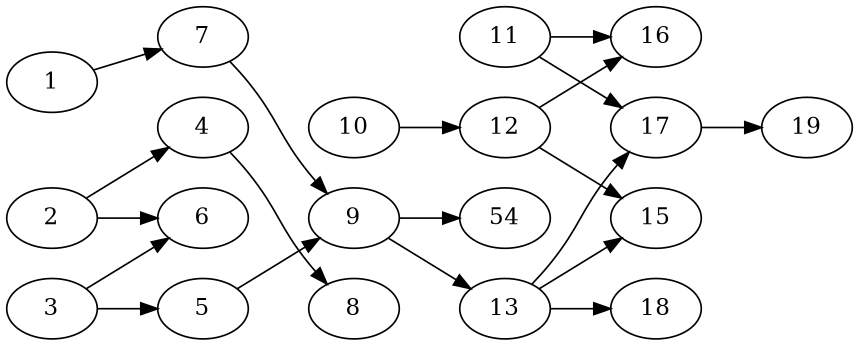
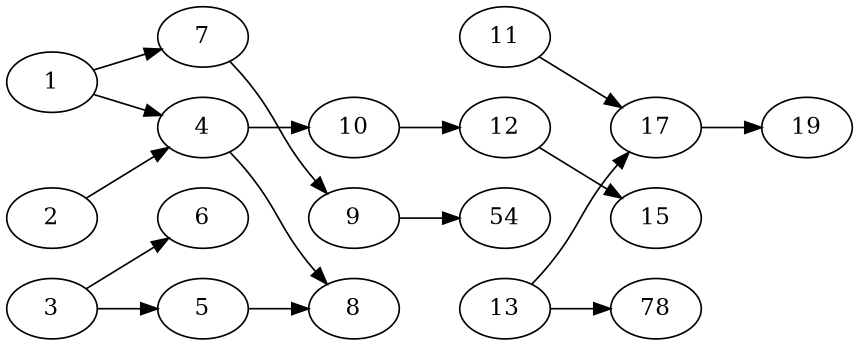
(656, 37) -> none
none -> (120, 102)
none -> (266, 128)
(119, 218) -> none
(422, 259) -> none
(271, 268) -> (270, 309)
(573, 268) -> none
(656, 309) -> (656, 309)
